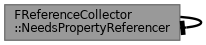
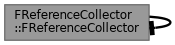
(92, 22) -> (77, 22)
